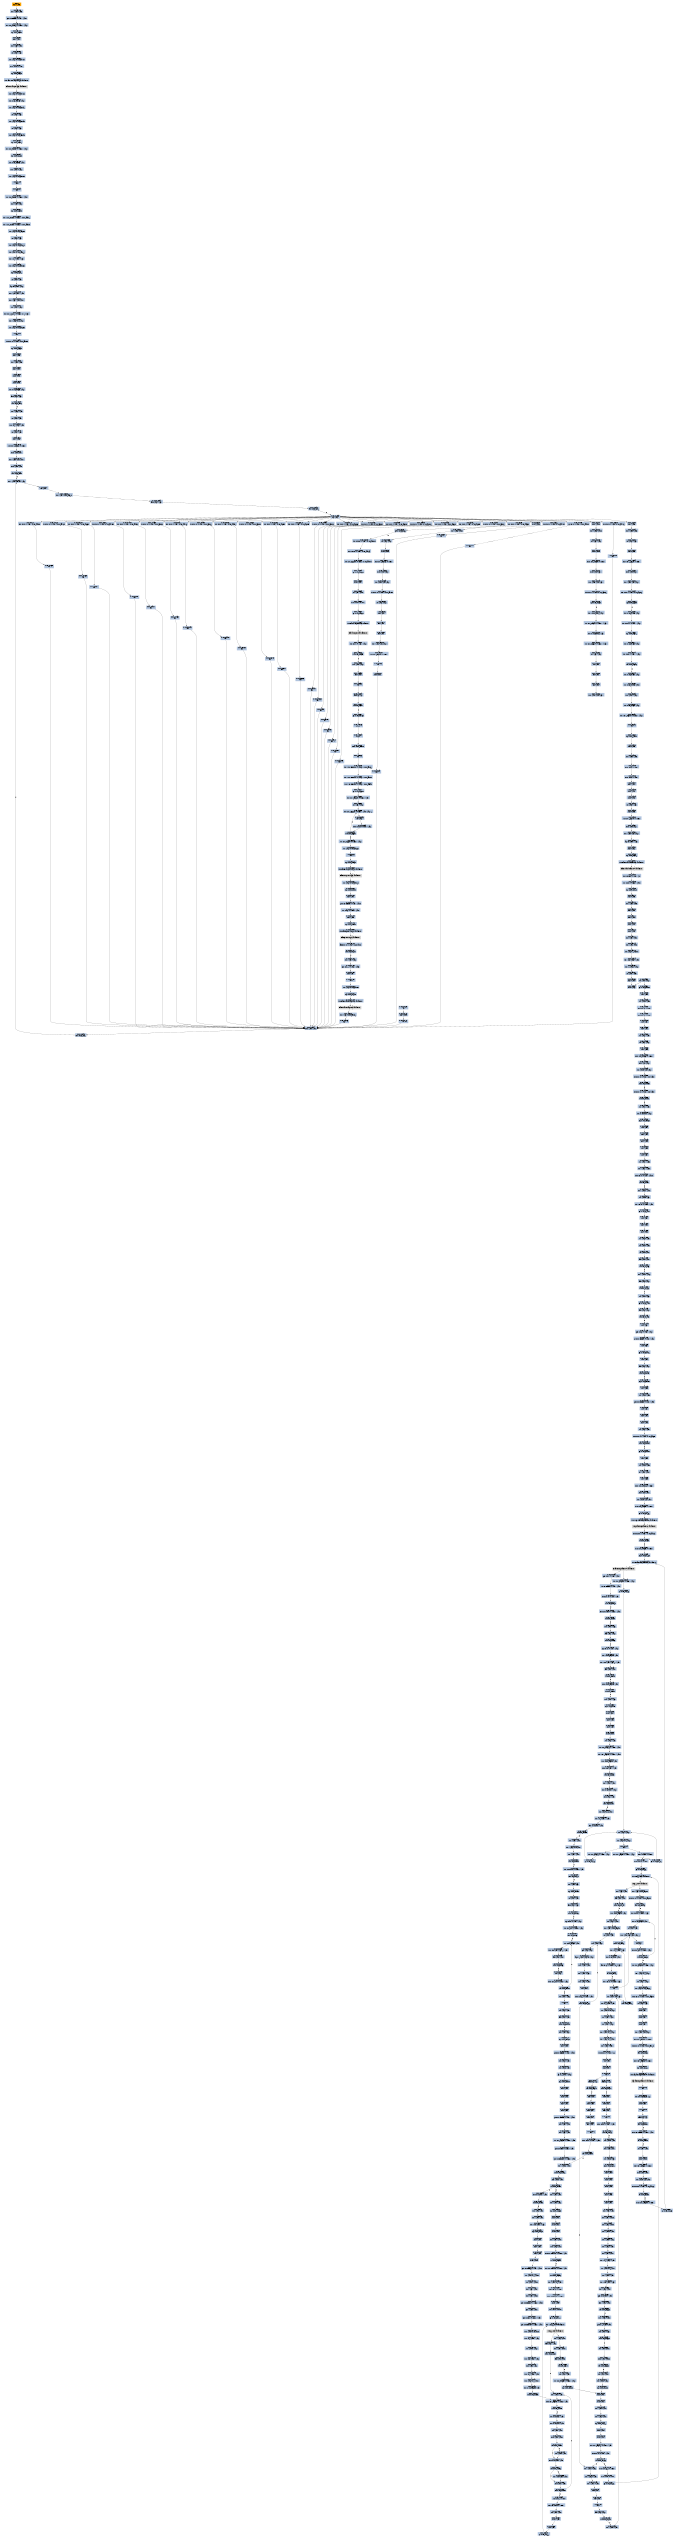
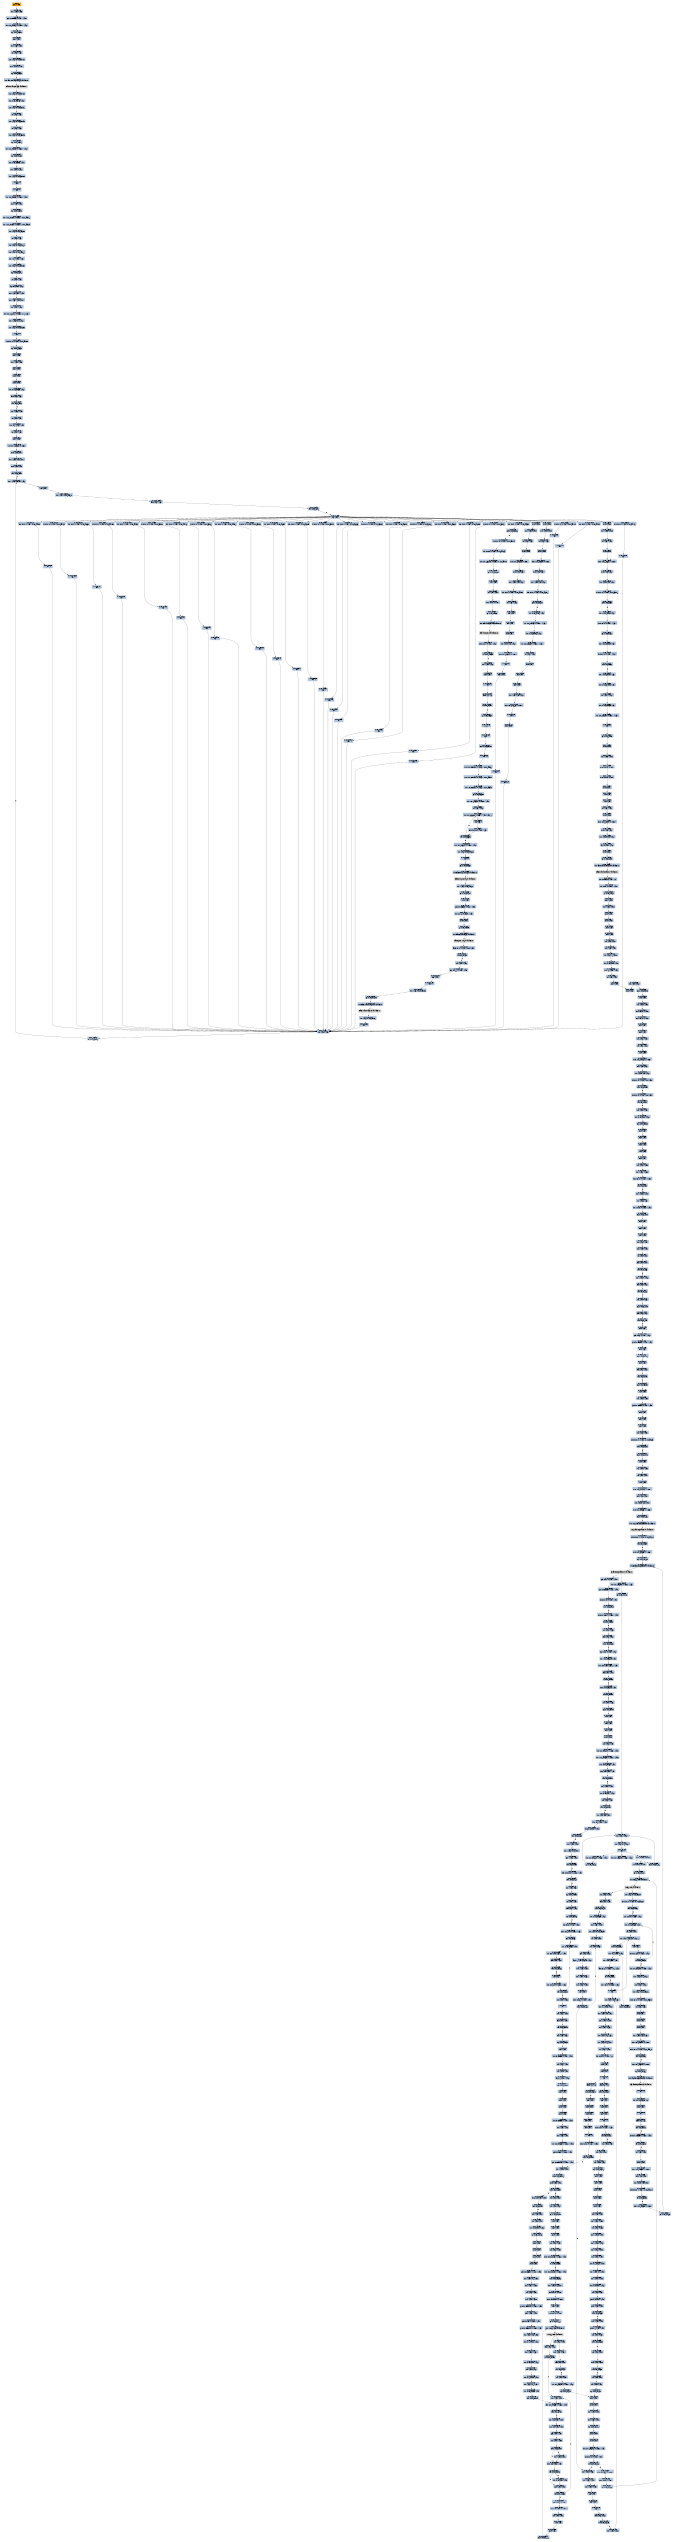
none -> (514, 705)
